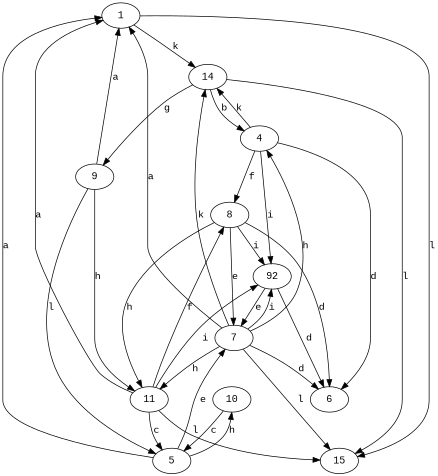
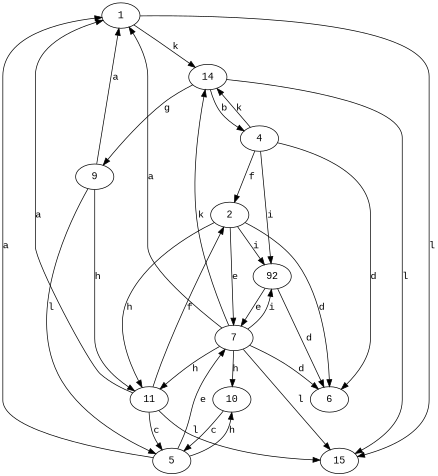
(230, 215) -> (230, 215)
(303, 252) -> (233, 365)
(197, 331) -> none
